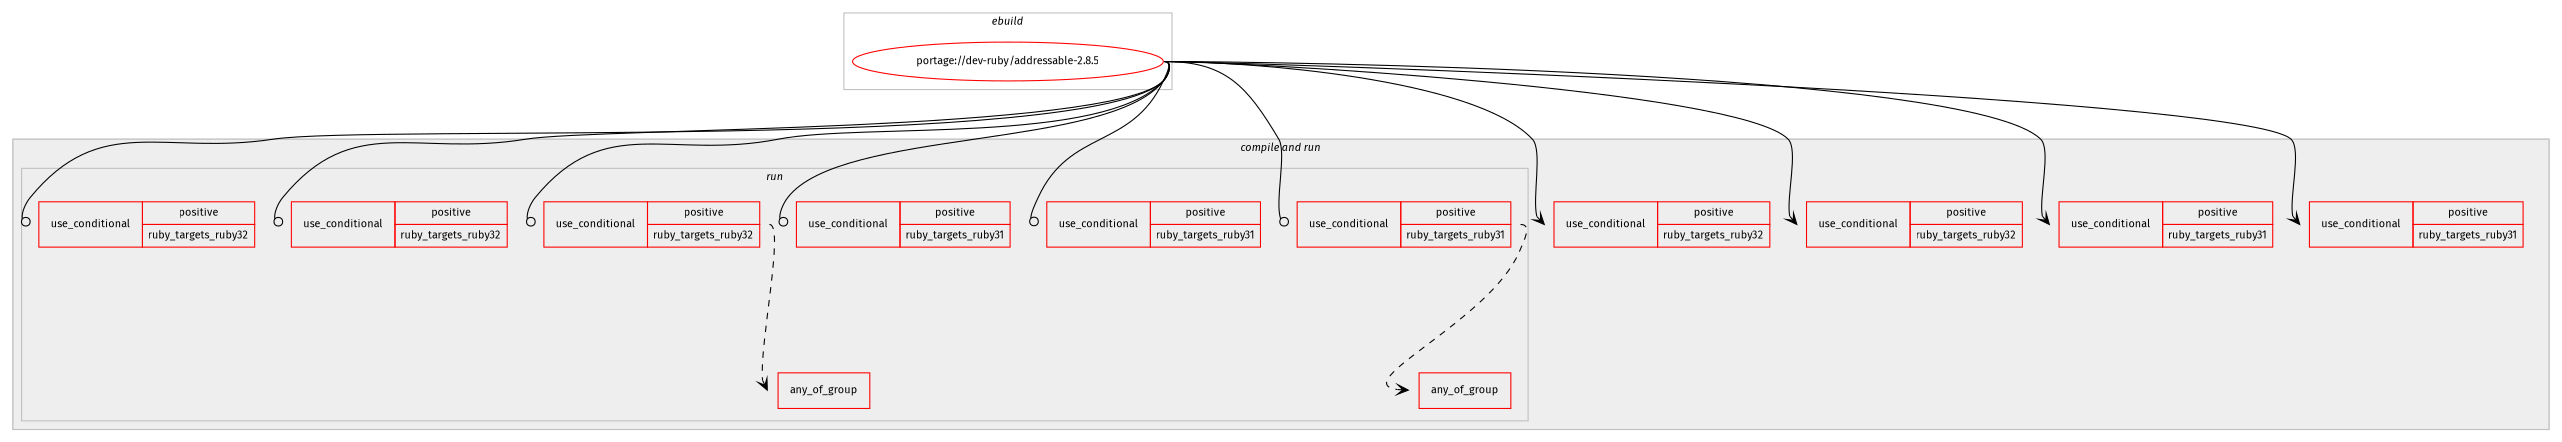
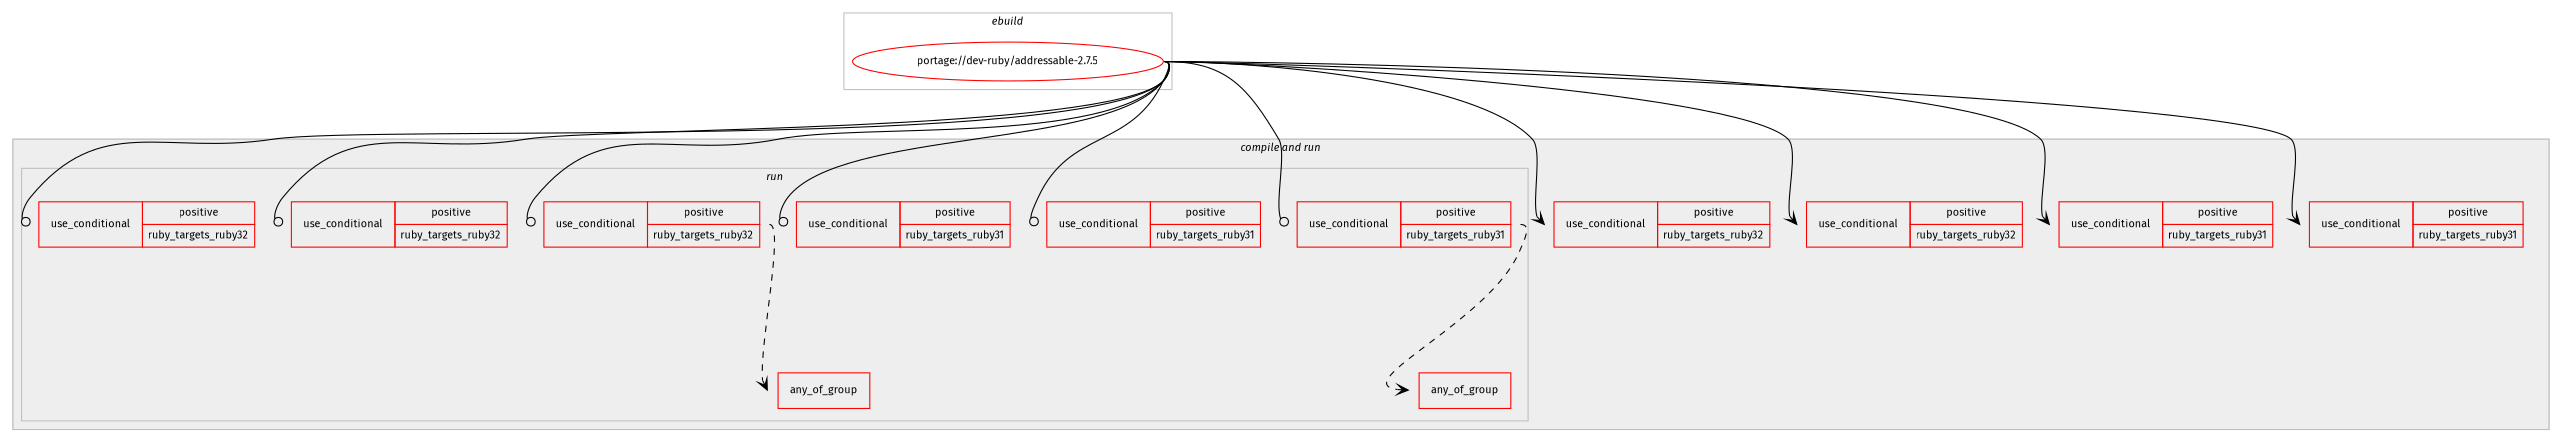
(1008, 62) -> (1008, 62)
